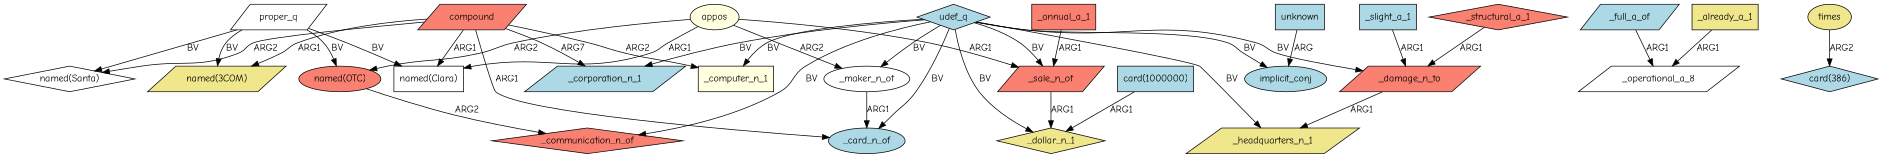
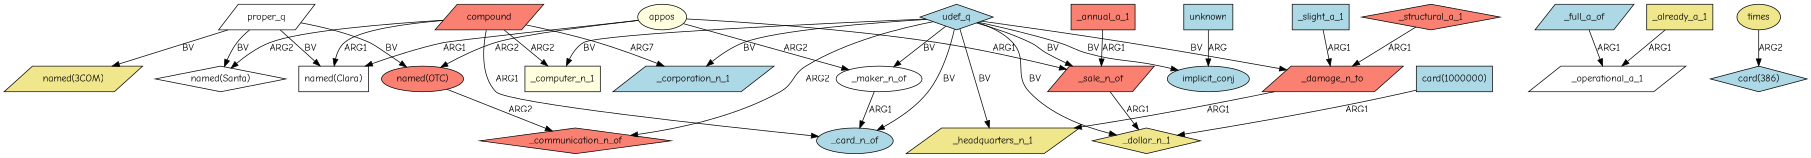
(310, 39) -> none
(812, 79) -> (818, 79)
(1659, 79) -> (1607, 79)
